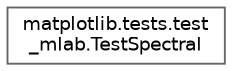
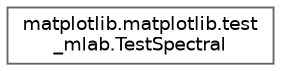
(116, 36) -> (141, 36)
